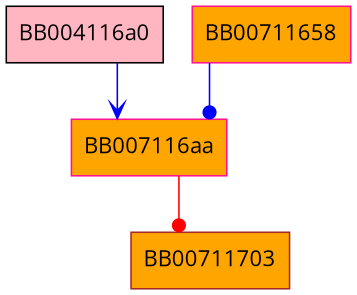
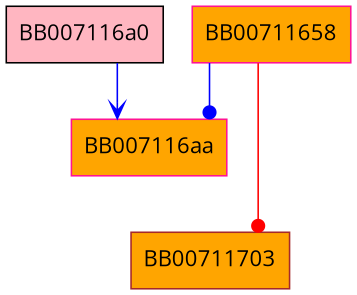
(85, 35) -> (85, 35)
(179, 198) -> (258, 141)
